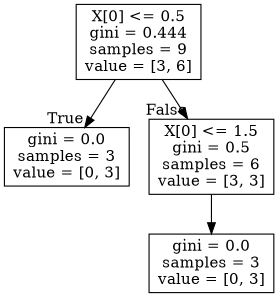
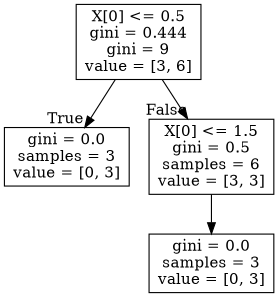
(139, 42) -> (139, 42)
